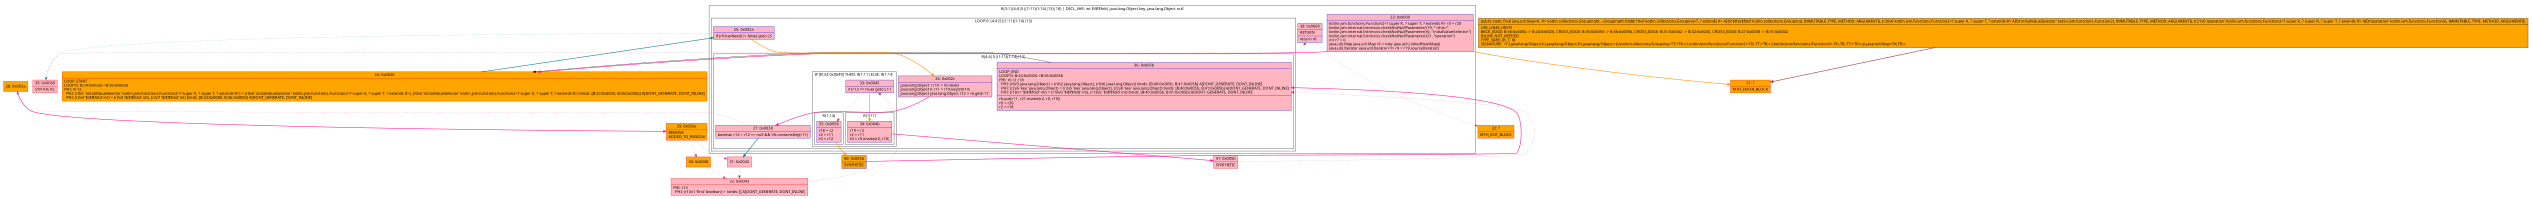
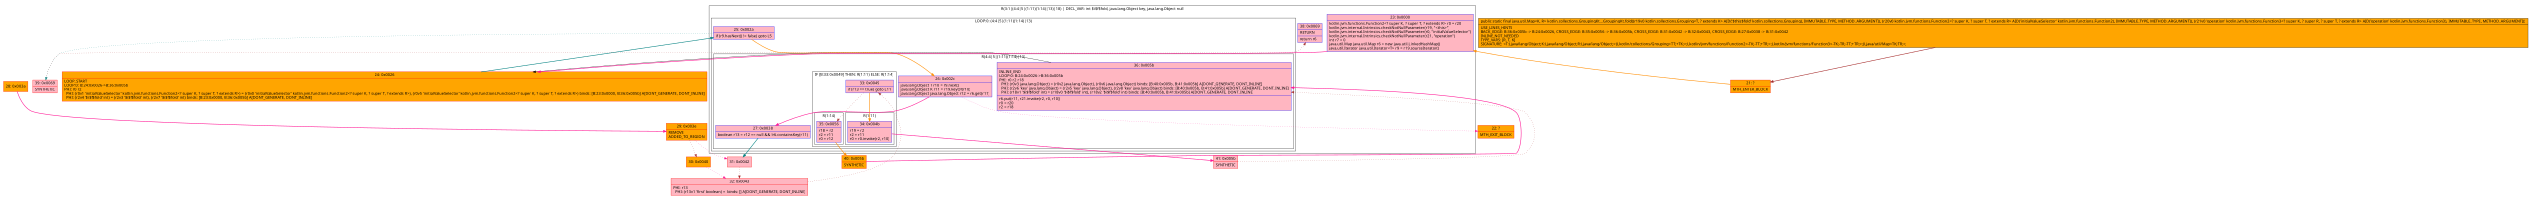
(1600, 71) -> (1603, 70)
(1009, 72) -> (1010, 72)
(1395, 94) -> (1217, 125)
(380, 112) -> none
(854, 162) -> (854, 162)
